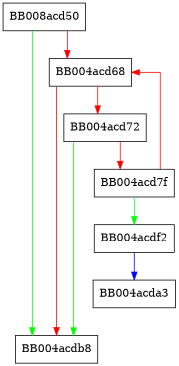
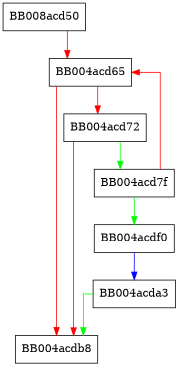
(90, 72) -> (90, 72)
(120, 151) -> (120, 151)
(32, 179) -> (83, 306)
(74, 235) -> (74, 235)
(134, 239) -> (134, 239)
